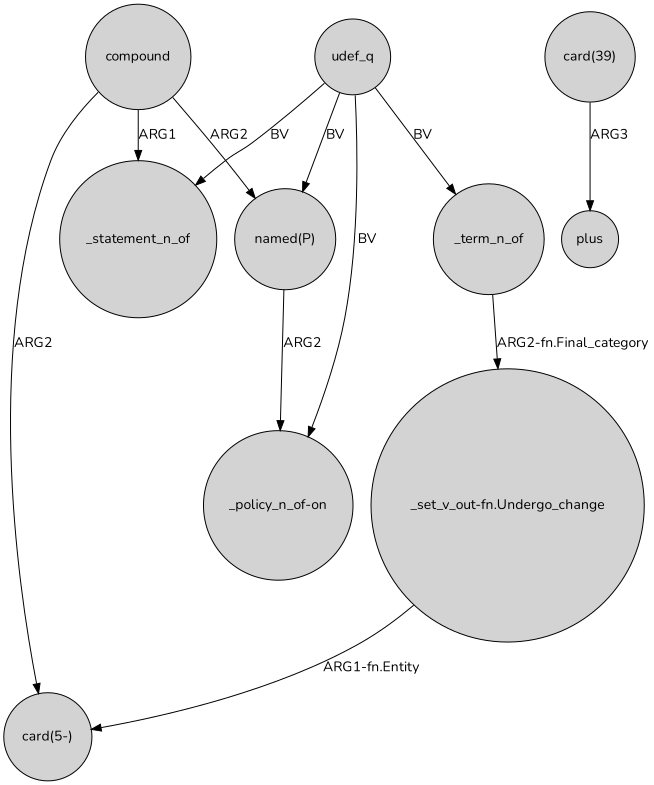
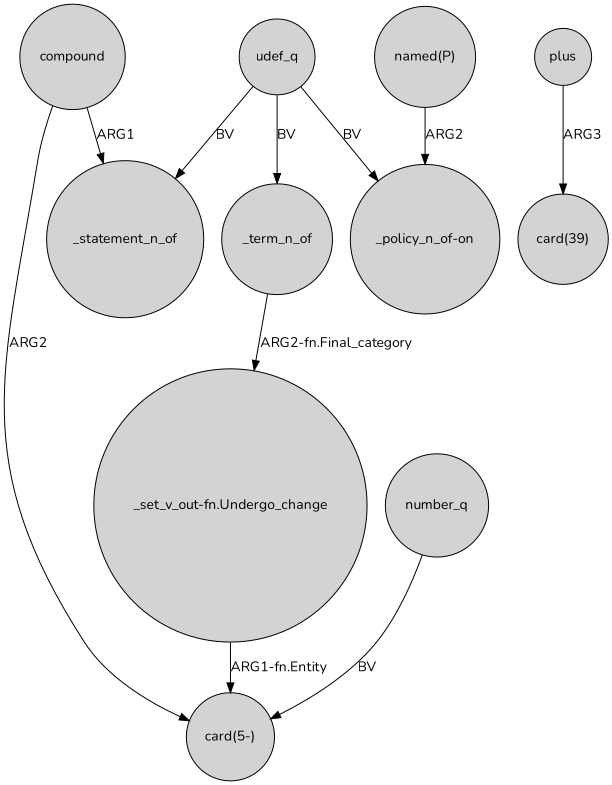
(323, 138) -> none
(212, 143) -> none
(590, 152) -> (563, 135)
none -> (437, 505)
